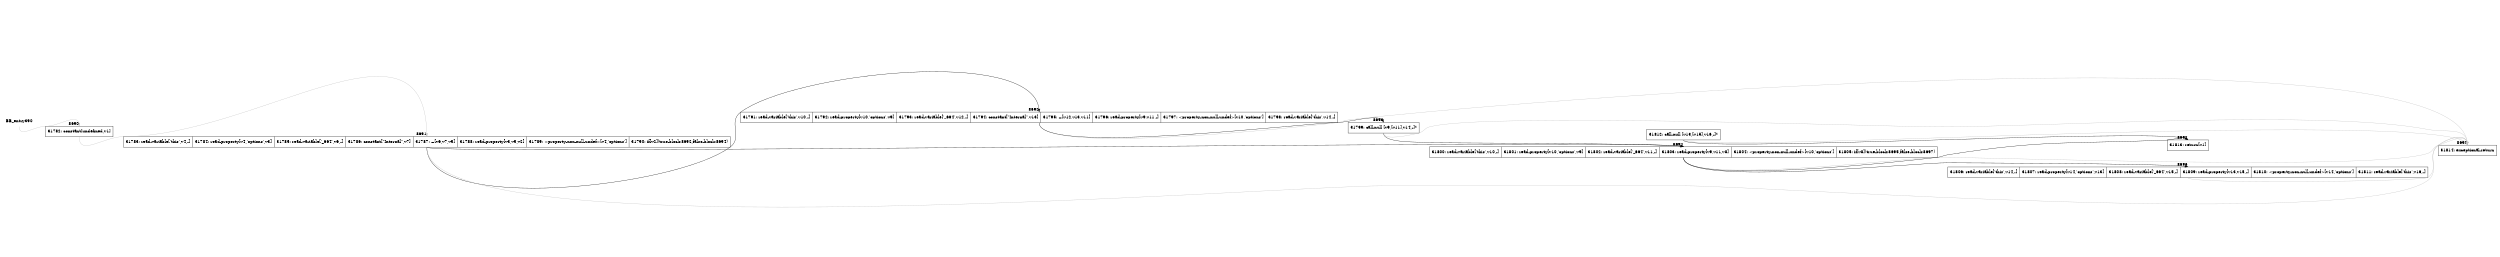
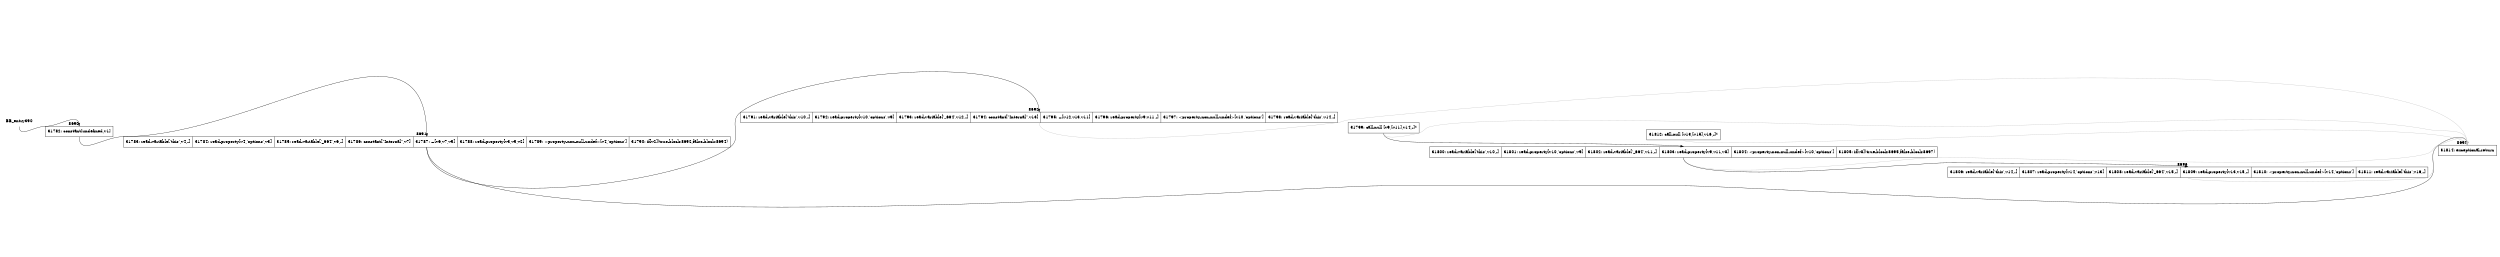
(267, 104) -> (267, 104)
(48, 126) -> (48, 126)
(1227, 132) -> none
(2188, 145) -> none
(1054, 147) -> none
(1457, 186) -> (1457, 186)
